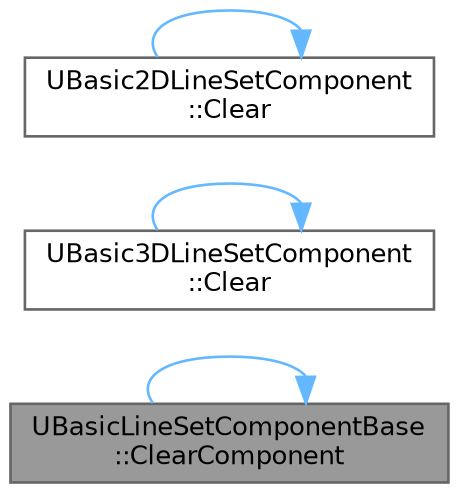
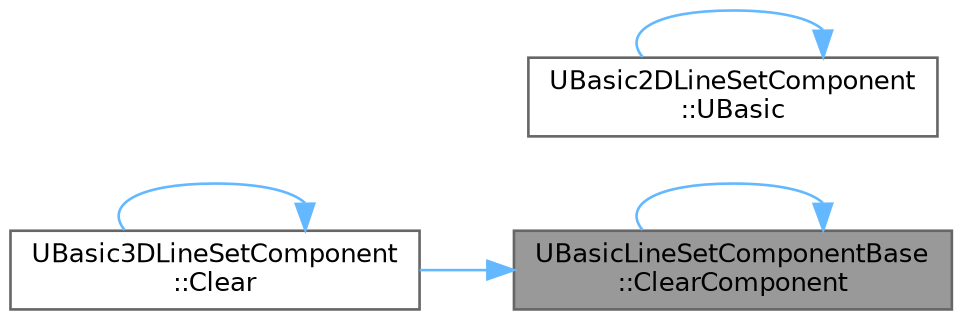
(229, 97) -> (733, 97)
none -> (453, 270)
